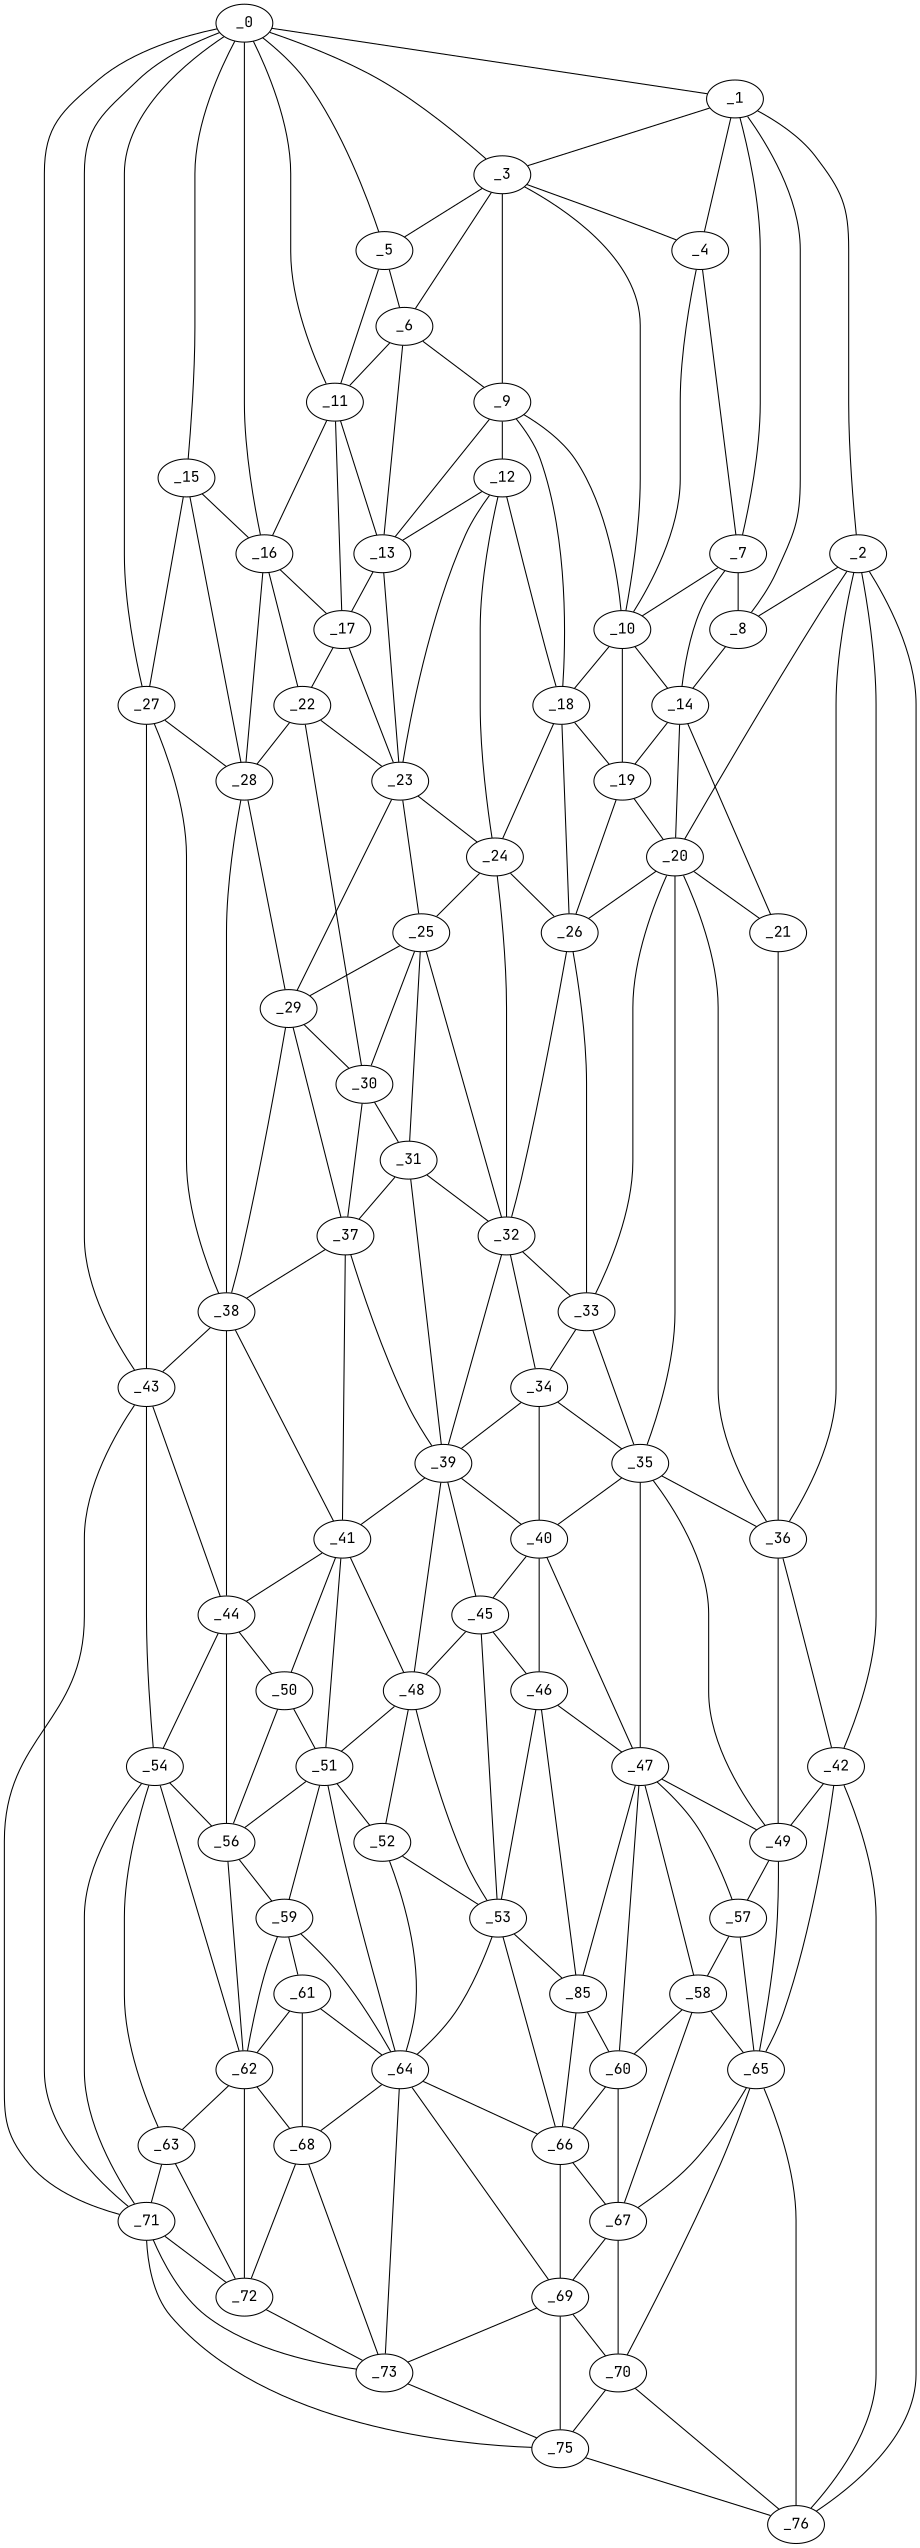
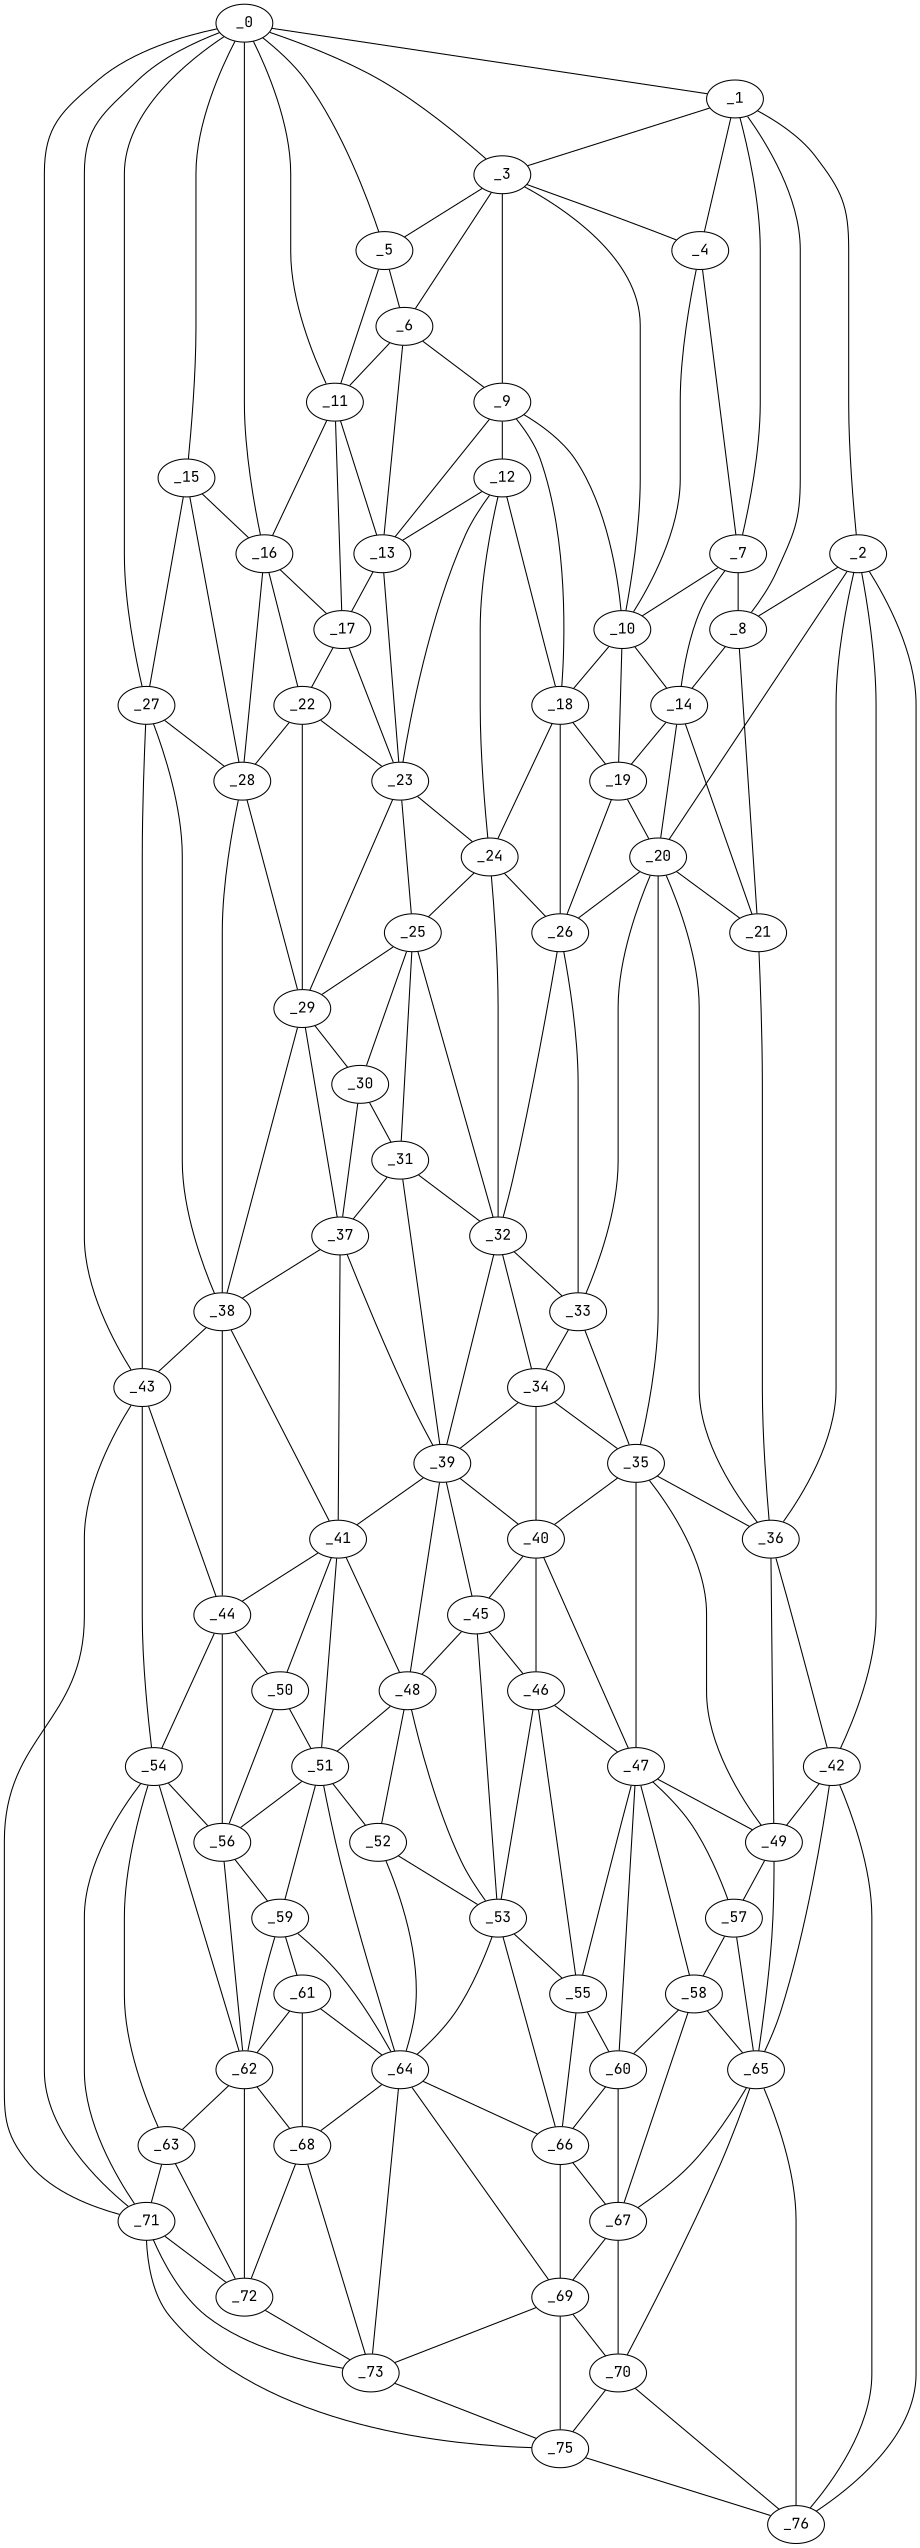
none -> (748, 781)
(333, 895) -> (302, 857)
(578, 1994) -> (578, 1994)
